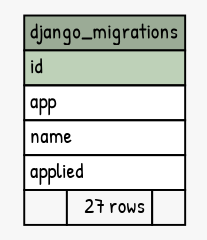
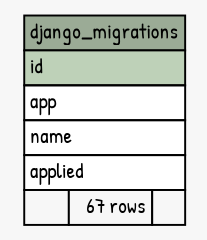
(115, 206) -> (116, 206)
